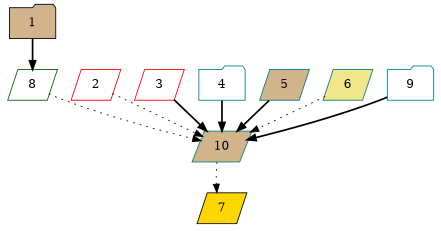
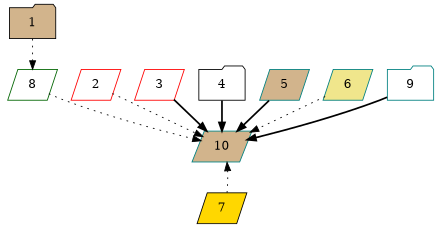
(33, 50) -> (33, 50)
(222, 85) -> (222, 85)
(216, 173) -> (228, 182)
